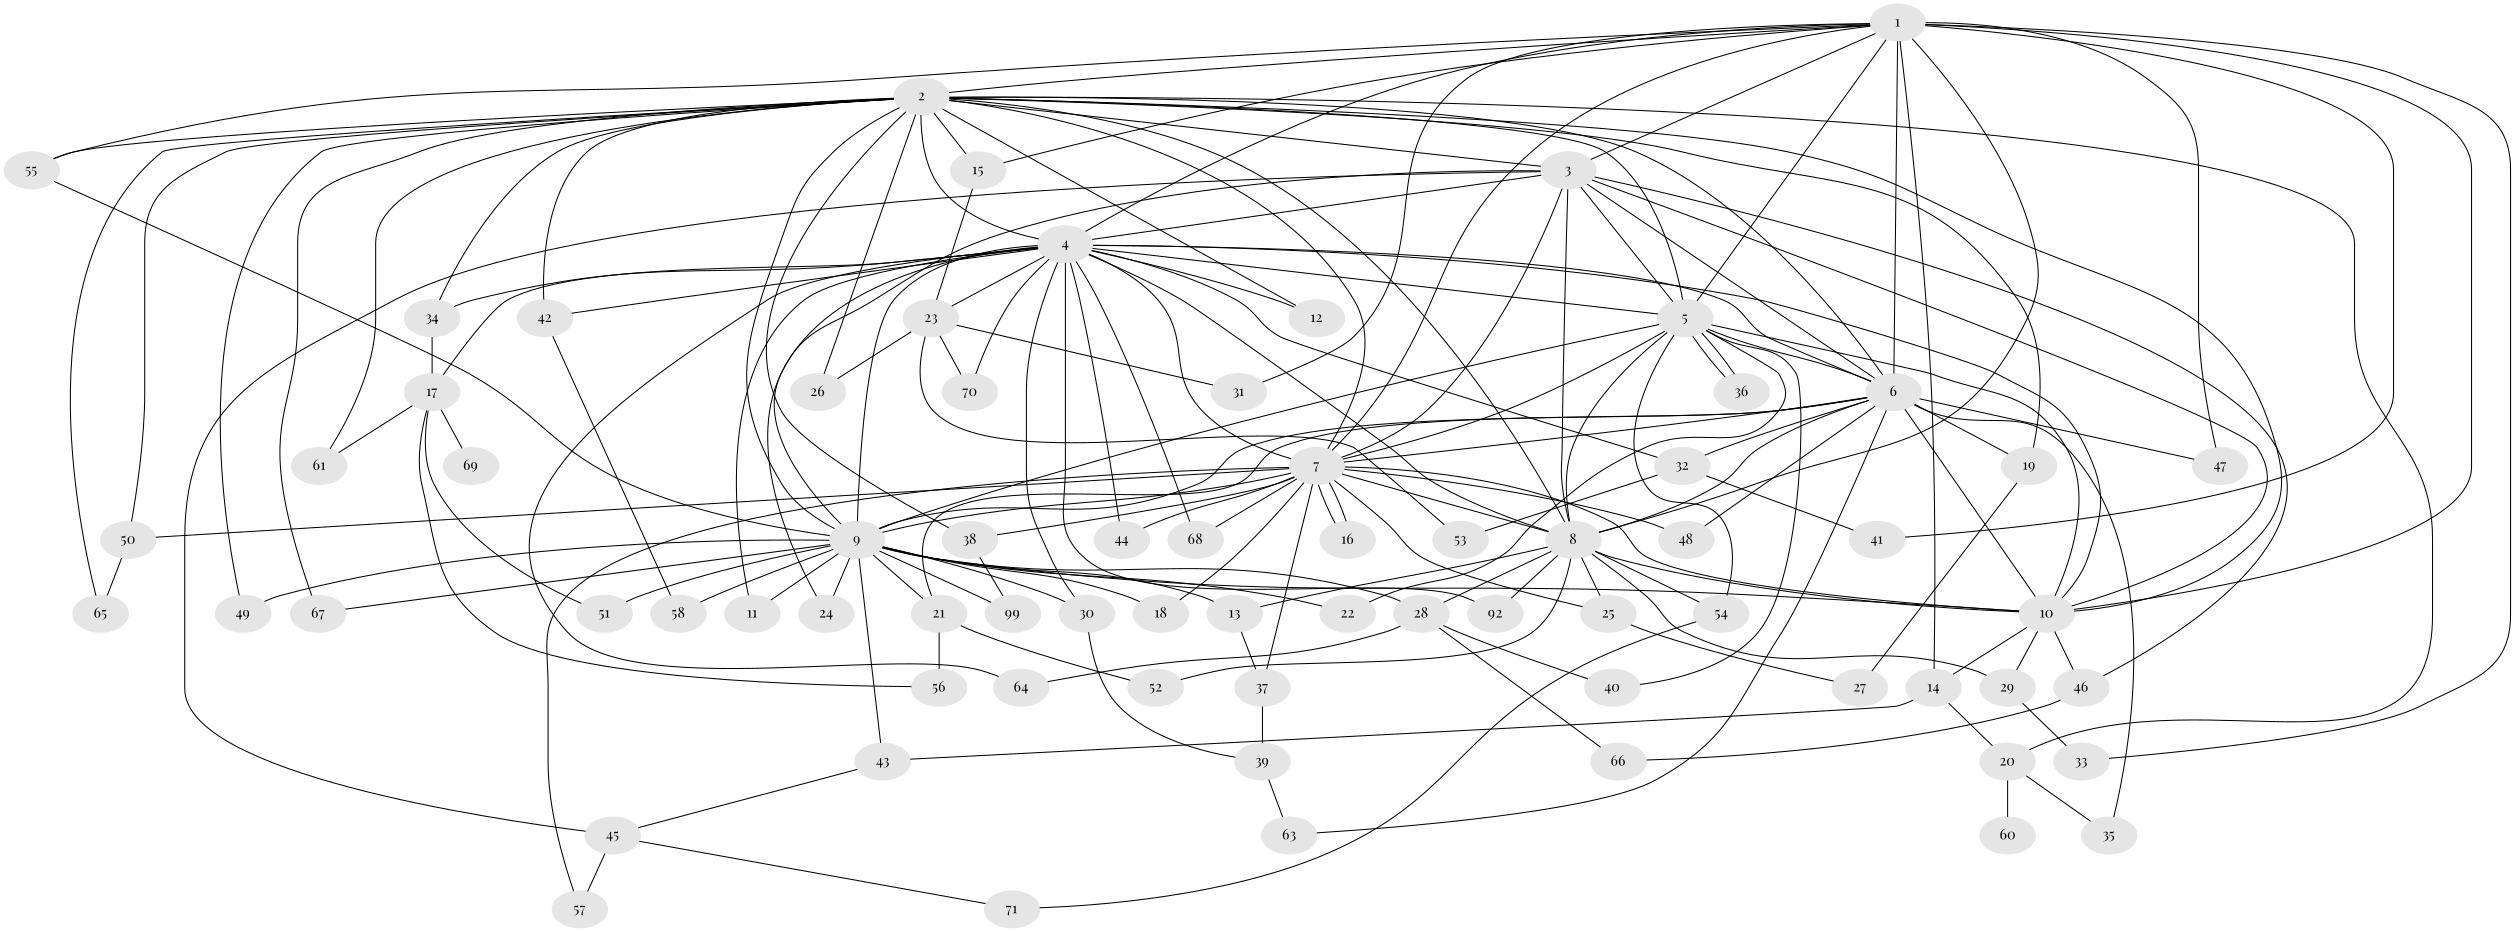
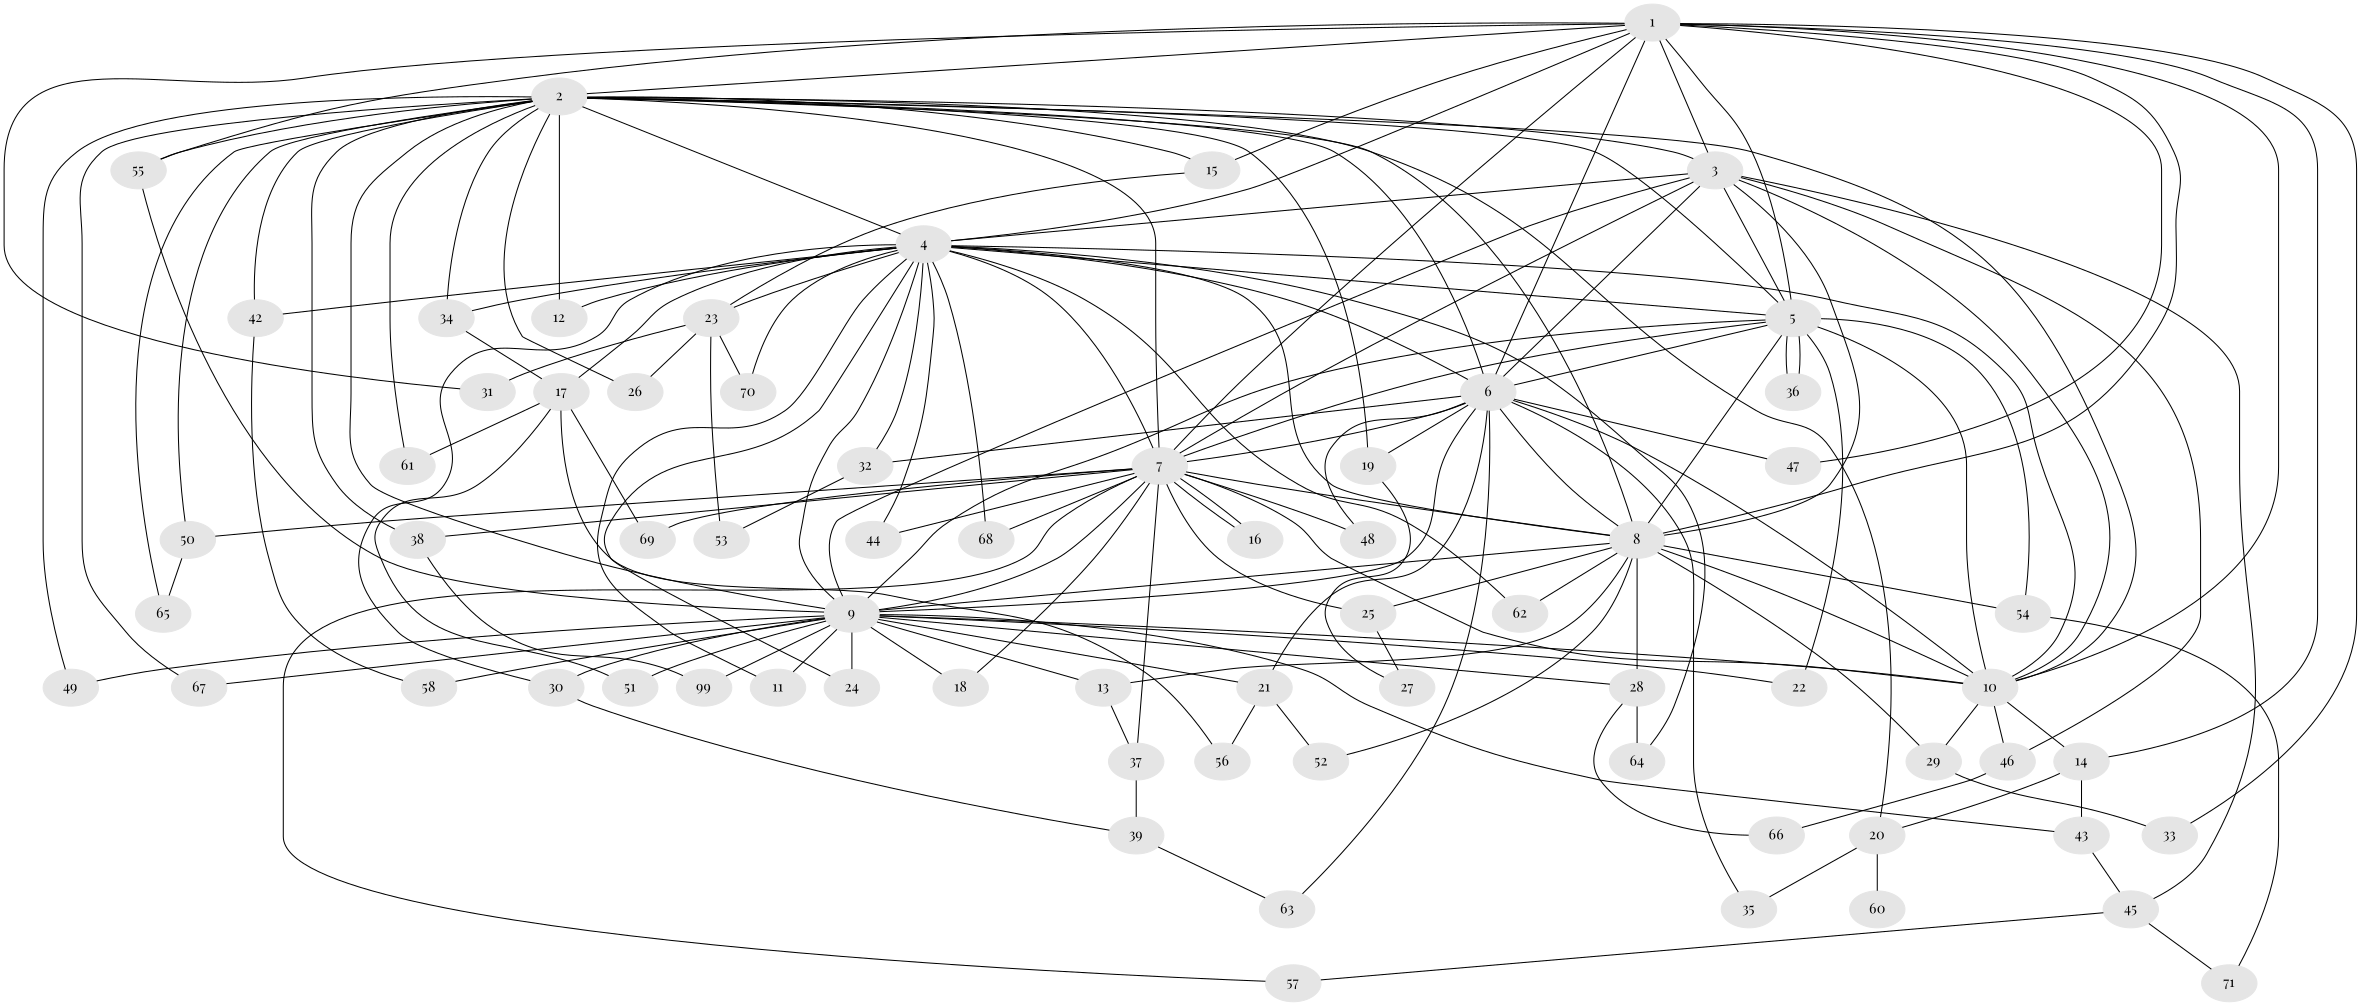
none -> (899, 489)
(1877, 540) -> none
none -> (1263, 575)
(1495, 614) -> (1520, 614)
(1612, 688) -> none
